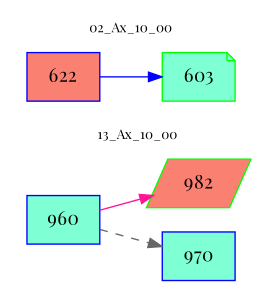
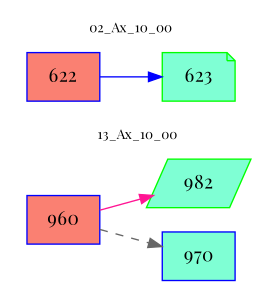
(199, 77) -> (199, 77)
(199, 183) -> (199, 183)
(63, 220) -> (63, 220)
